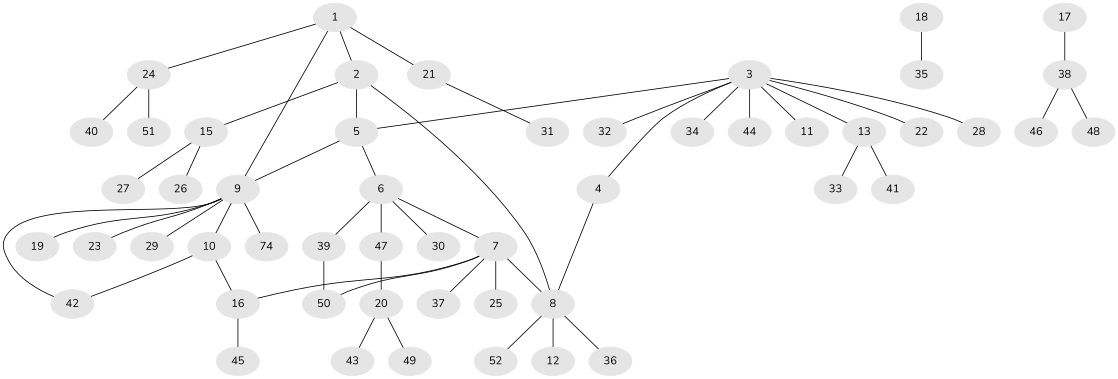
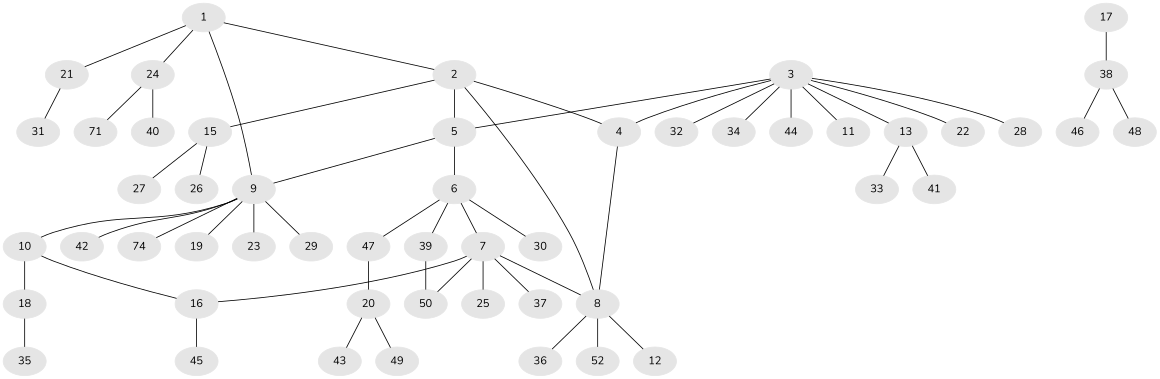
none -> (538, 101)
(149, 132) -> (96, 132)
(142, 277) -> (25, 275)
